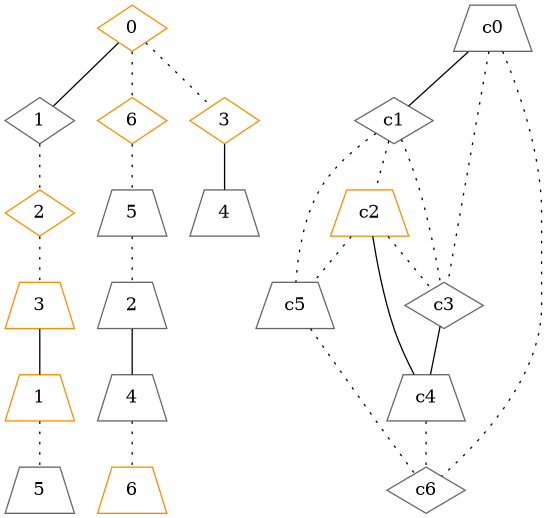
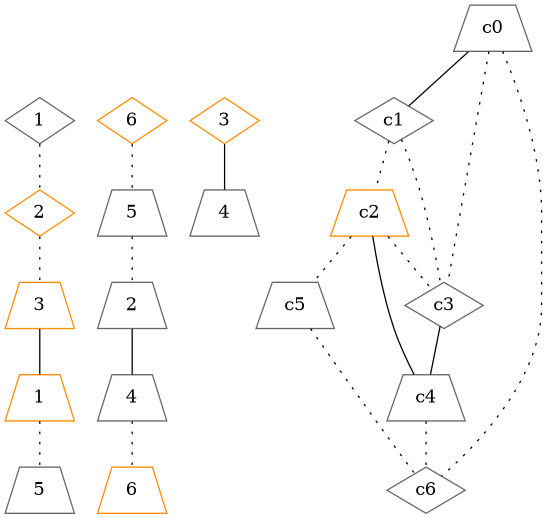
(132, 28) -> none
(316, 197) -> none
